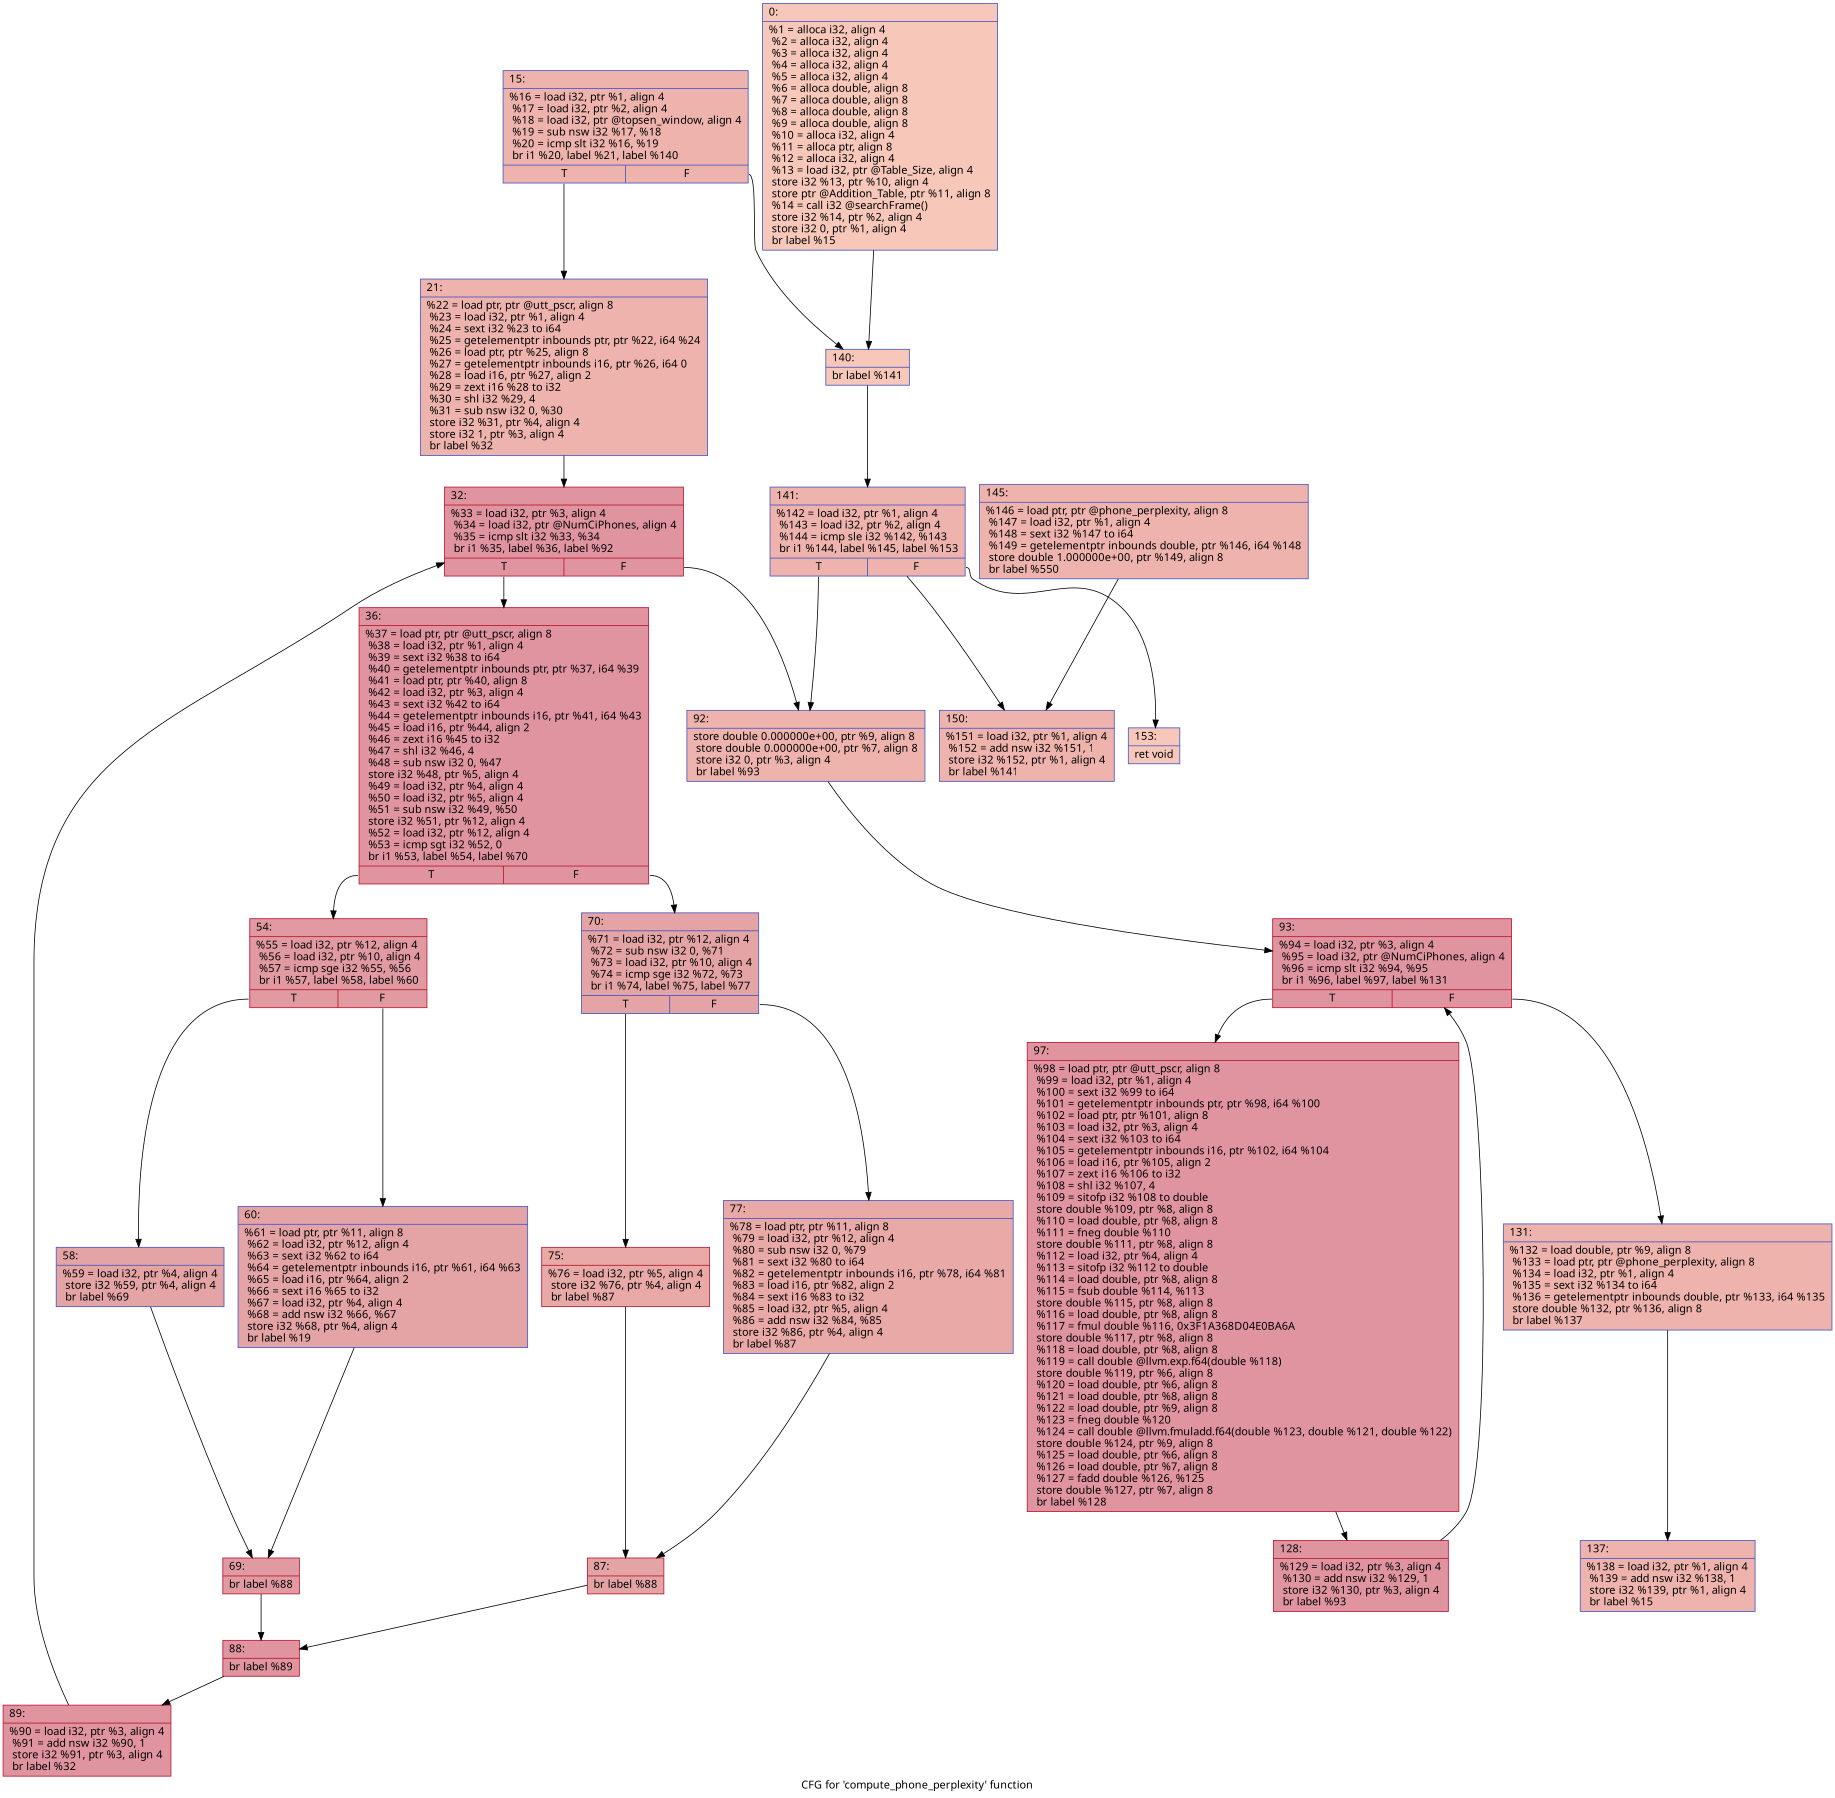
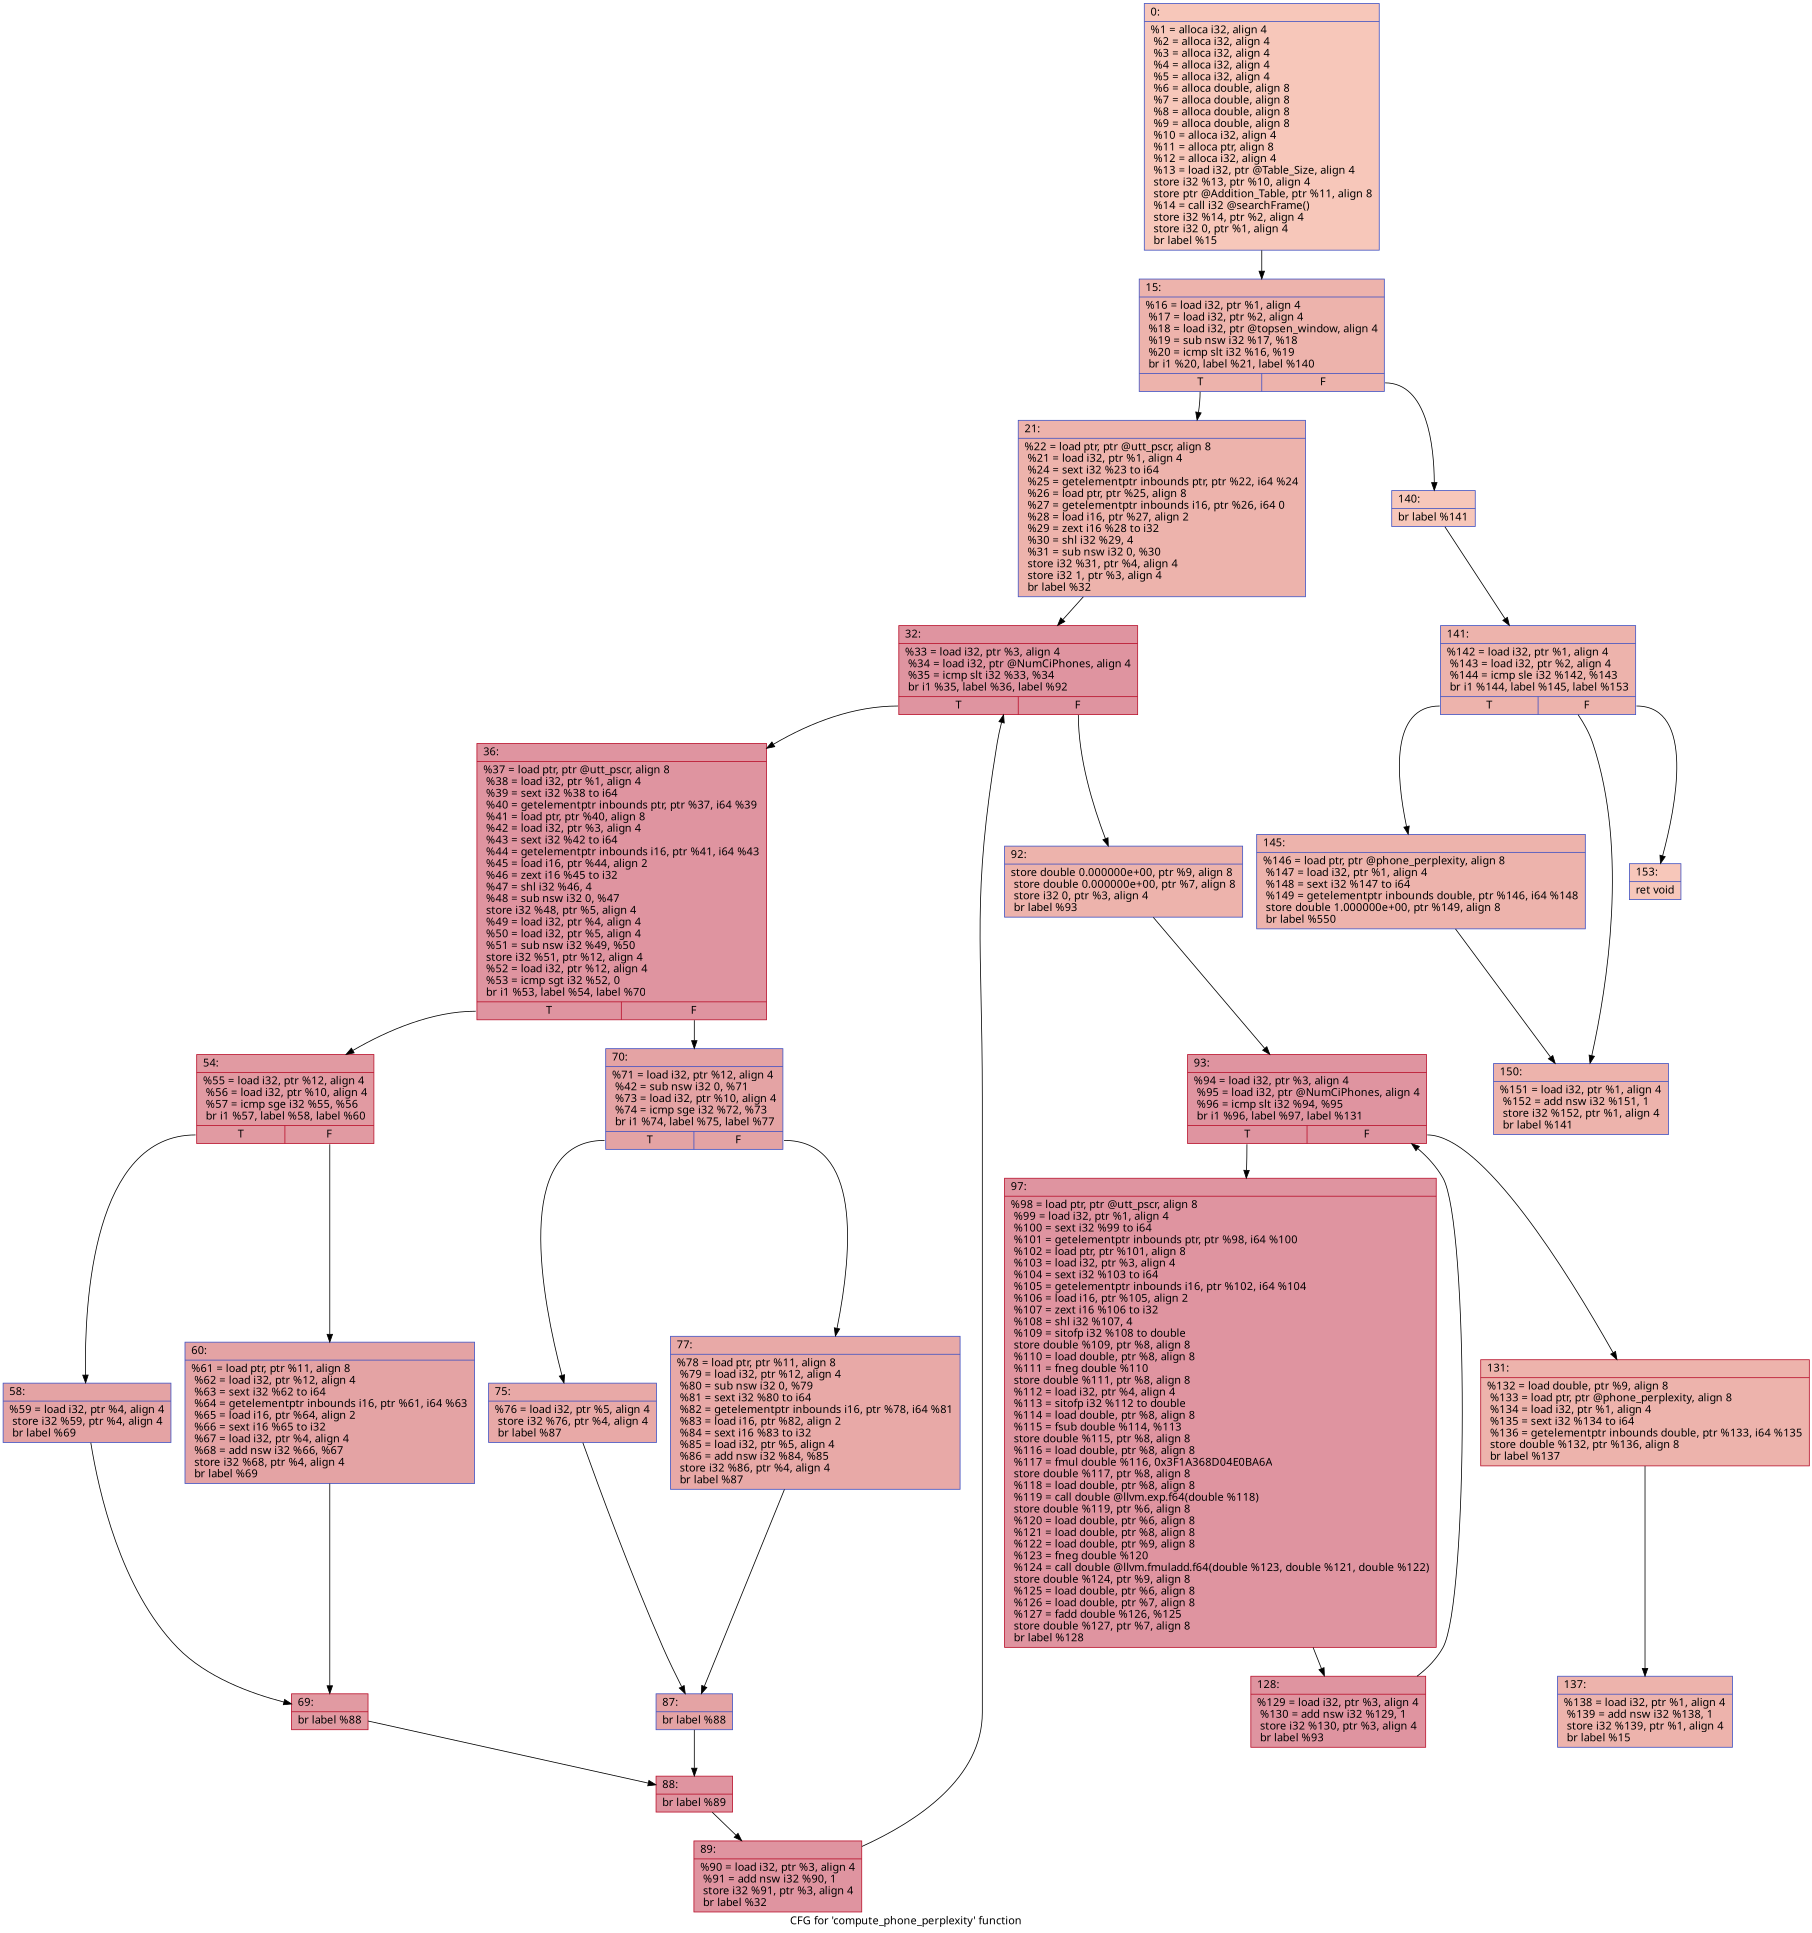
(871, 296) -> (1262, 261)
(506, 317) -> (1104, 459)
(816, 640) -> (1400, 756)
(656, 951) -> (680, 1087)
(626, 1277) -> (573, 1413)
(1668, 1277) -> (1645, 1413)
(278, 1338) -> (225, 1474)
(626, 1576) -> (694, 1712)
